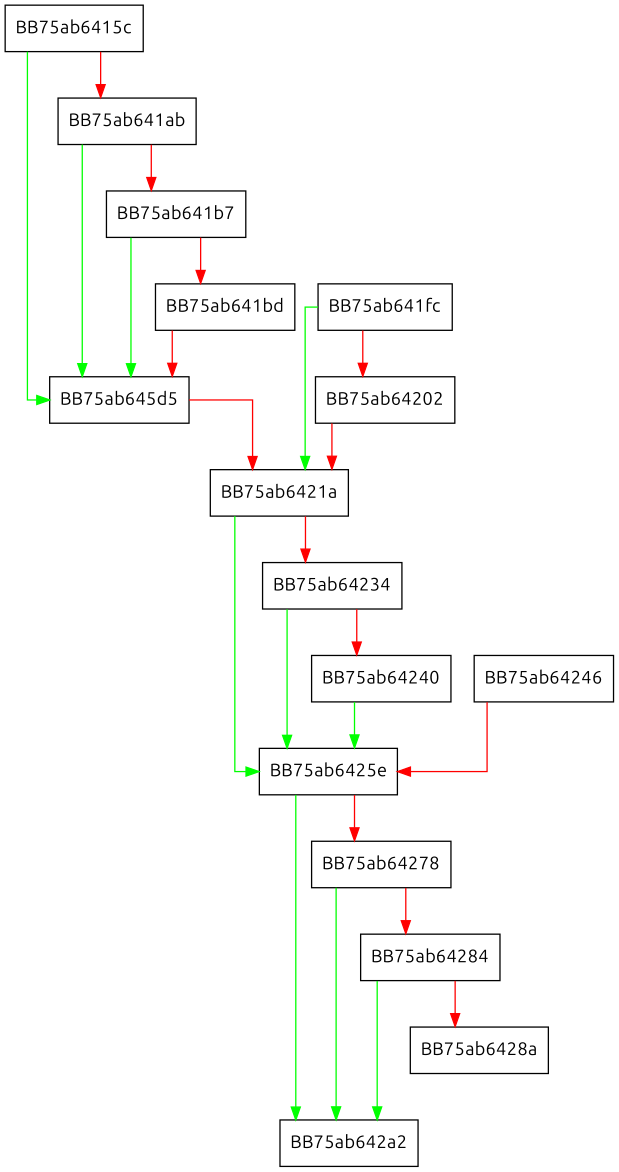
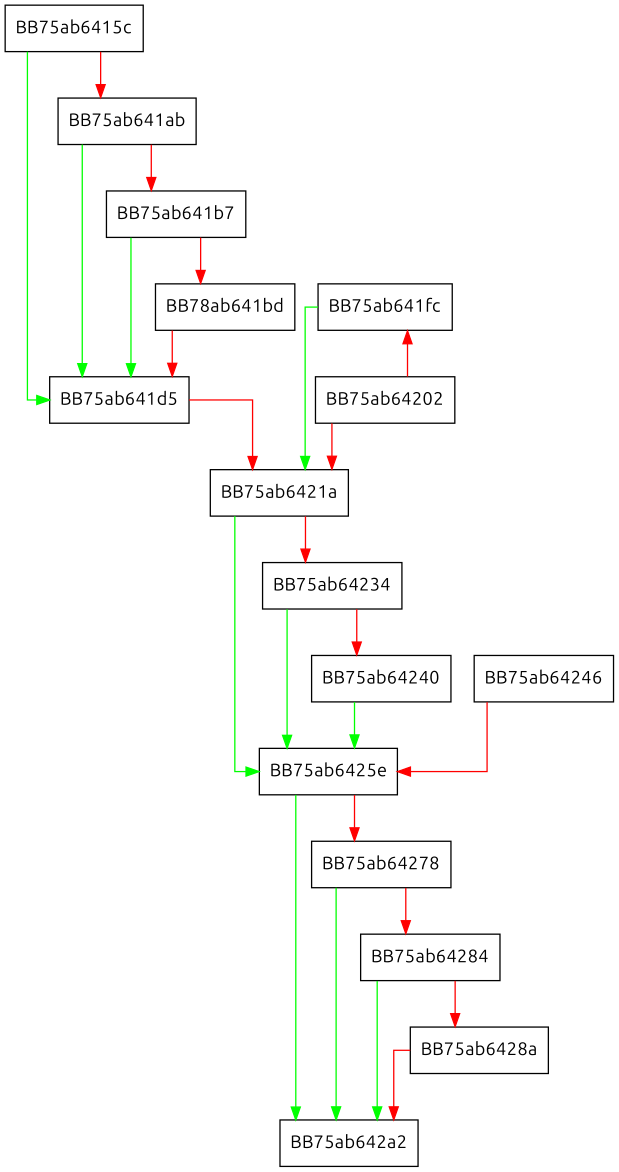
(225, 307) -> (225, 307)
(363, 347) -> (408, 360)
(119, 400) -> (119, 400)
none -> (394, 1070)
